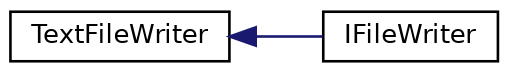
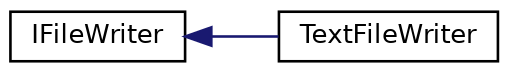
(289, 36) -> (245, 36)
